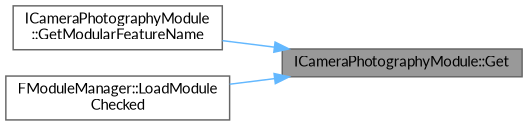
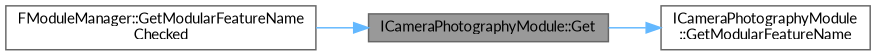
(248, 44) -> (627, 28)
(118, 98) -> (161, 28)
